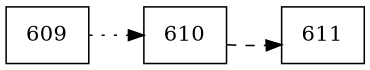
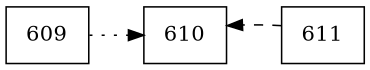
(247, 45) -> (262, 25)
